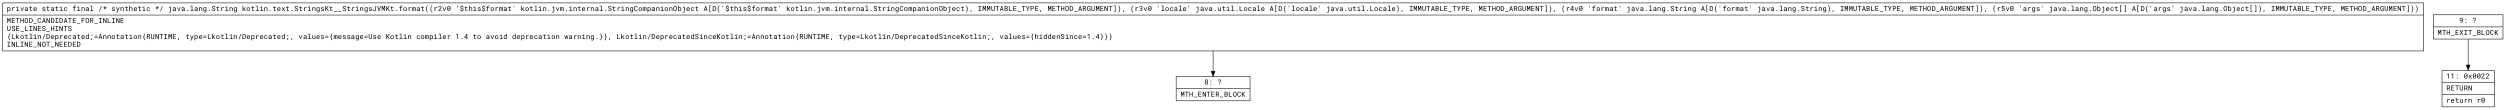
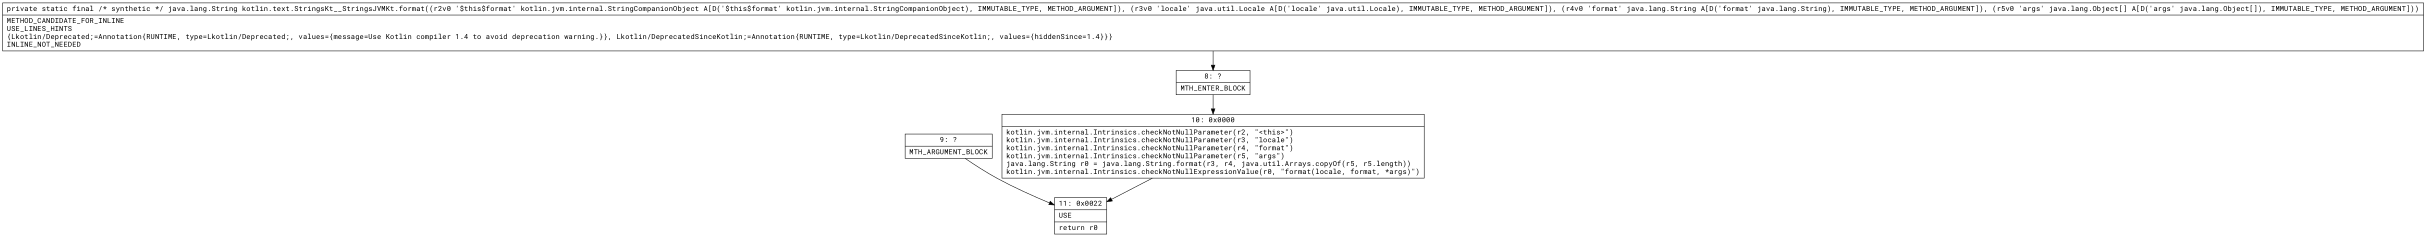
(2468, 33) -> (949, 152)
(2459, 88) -> (1065, 216)
none -> (1213, 146)
